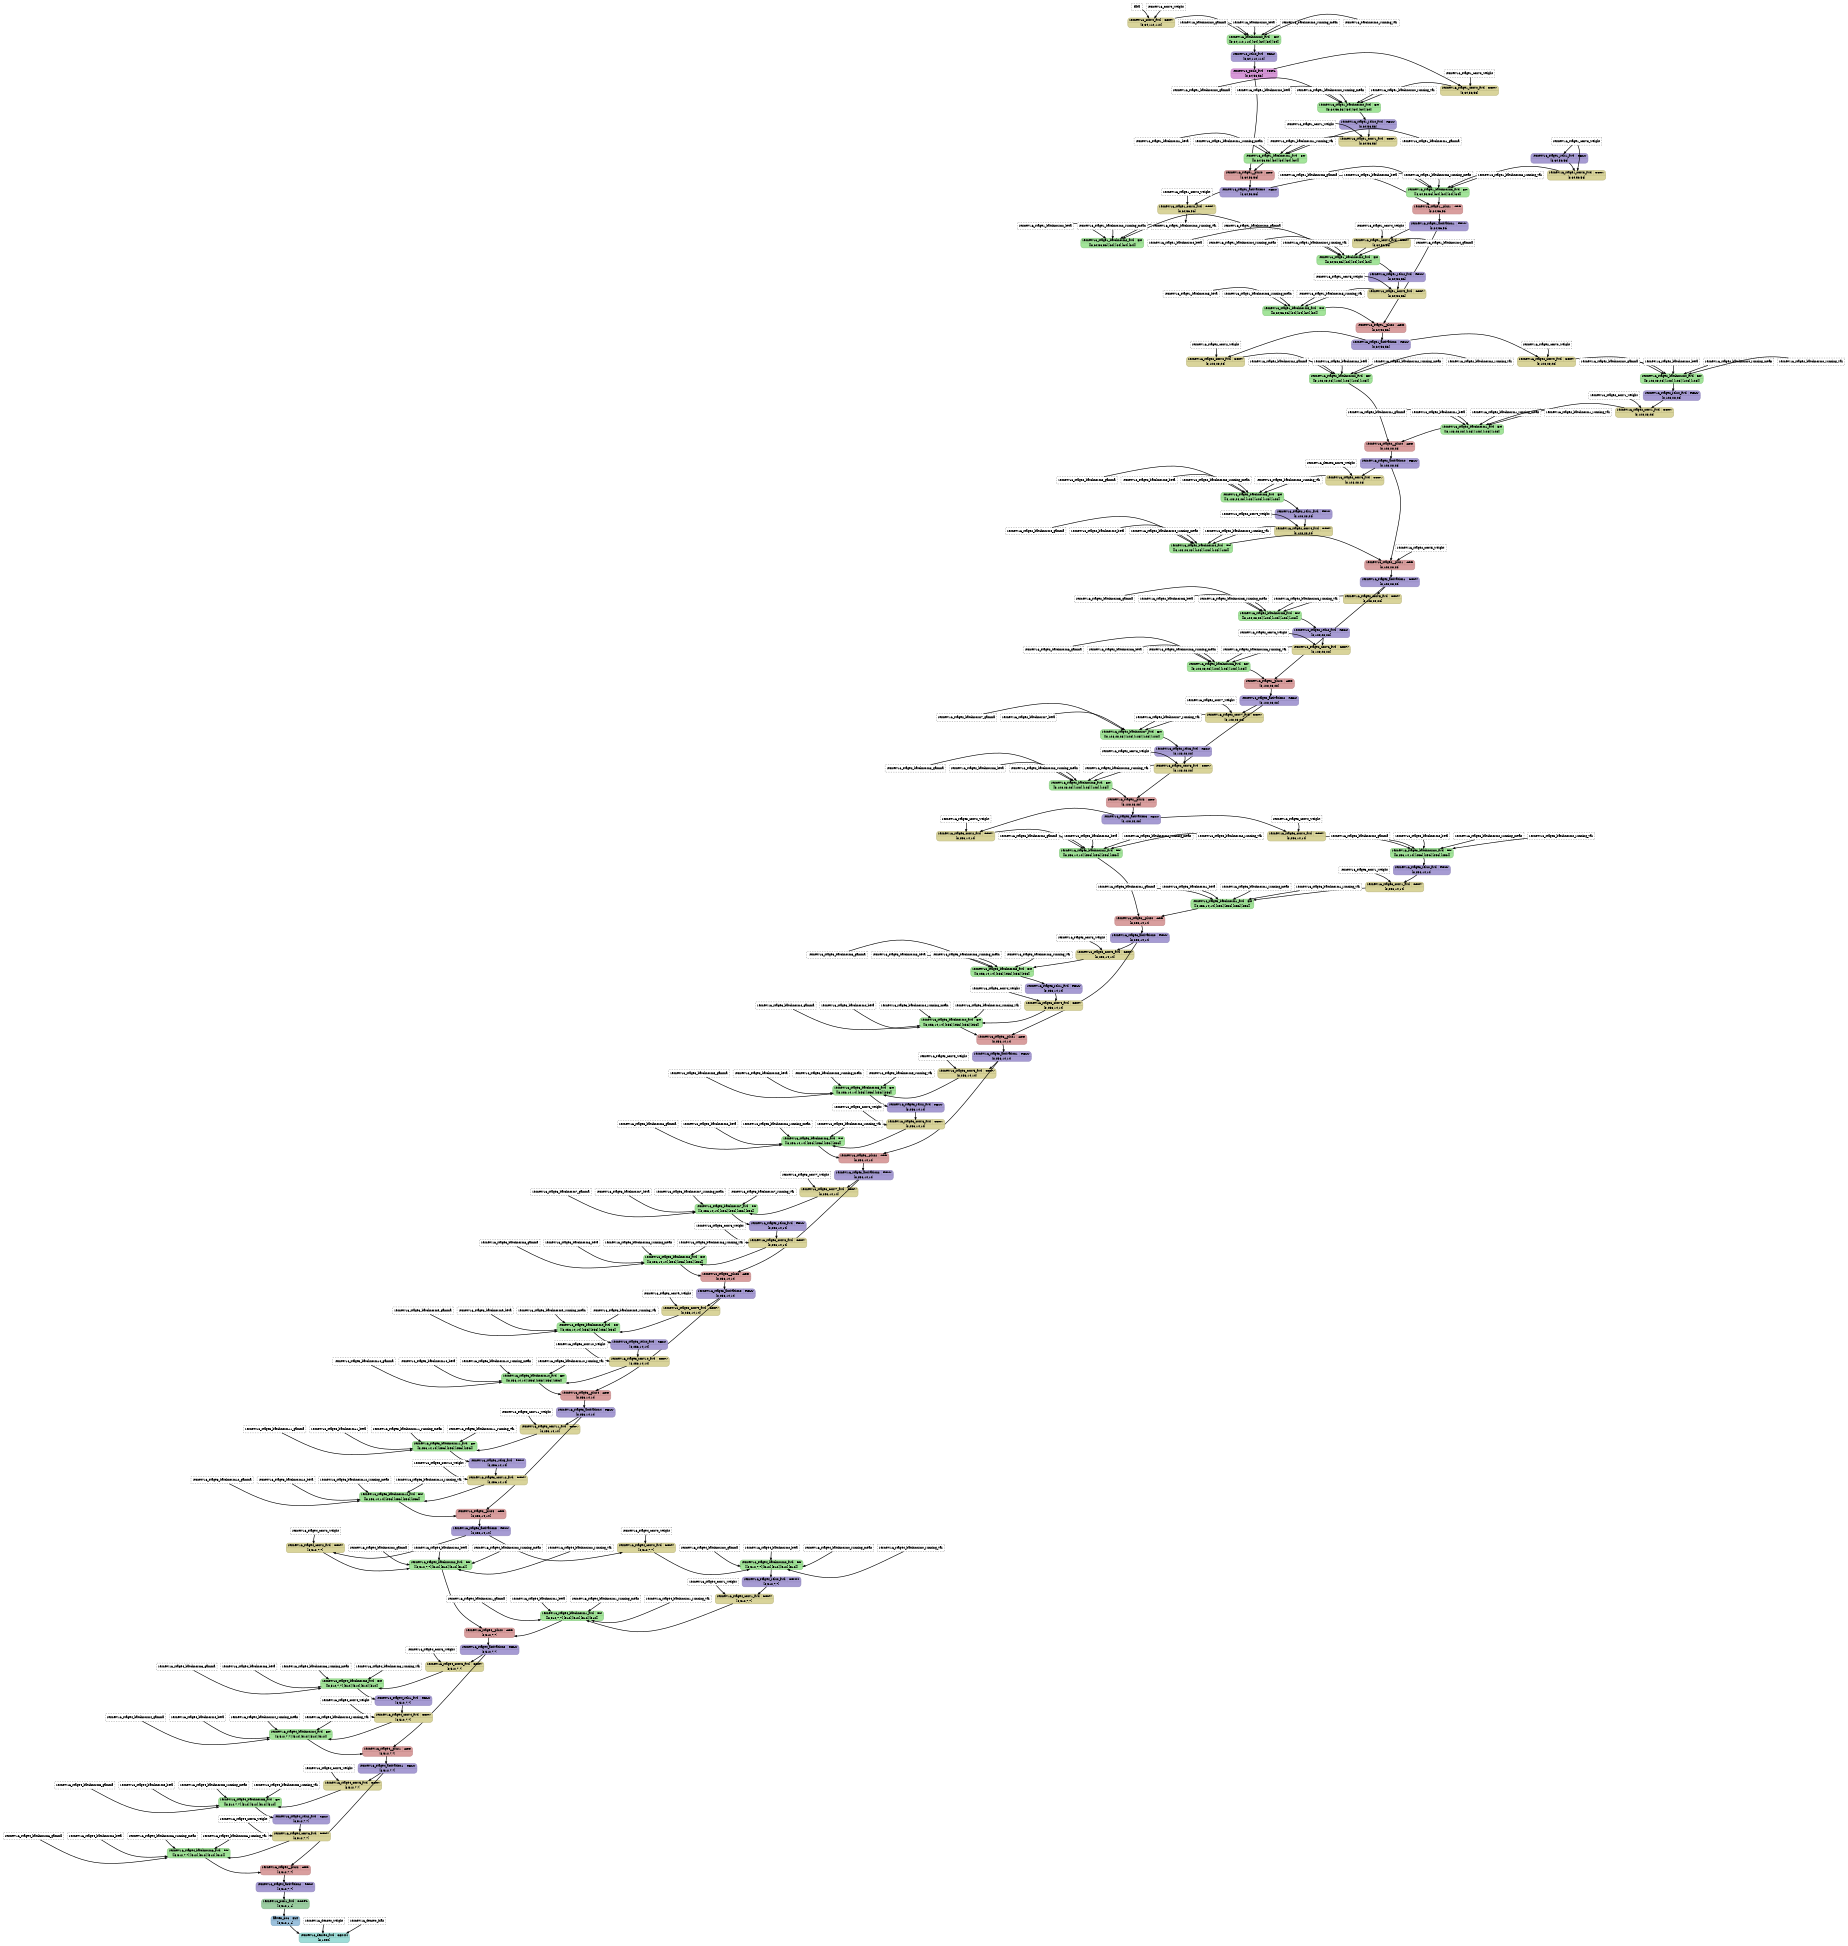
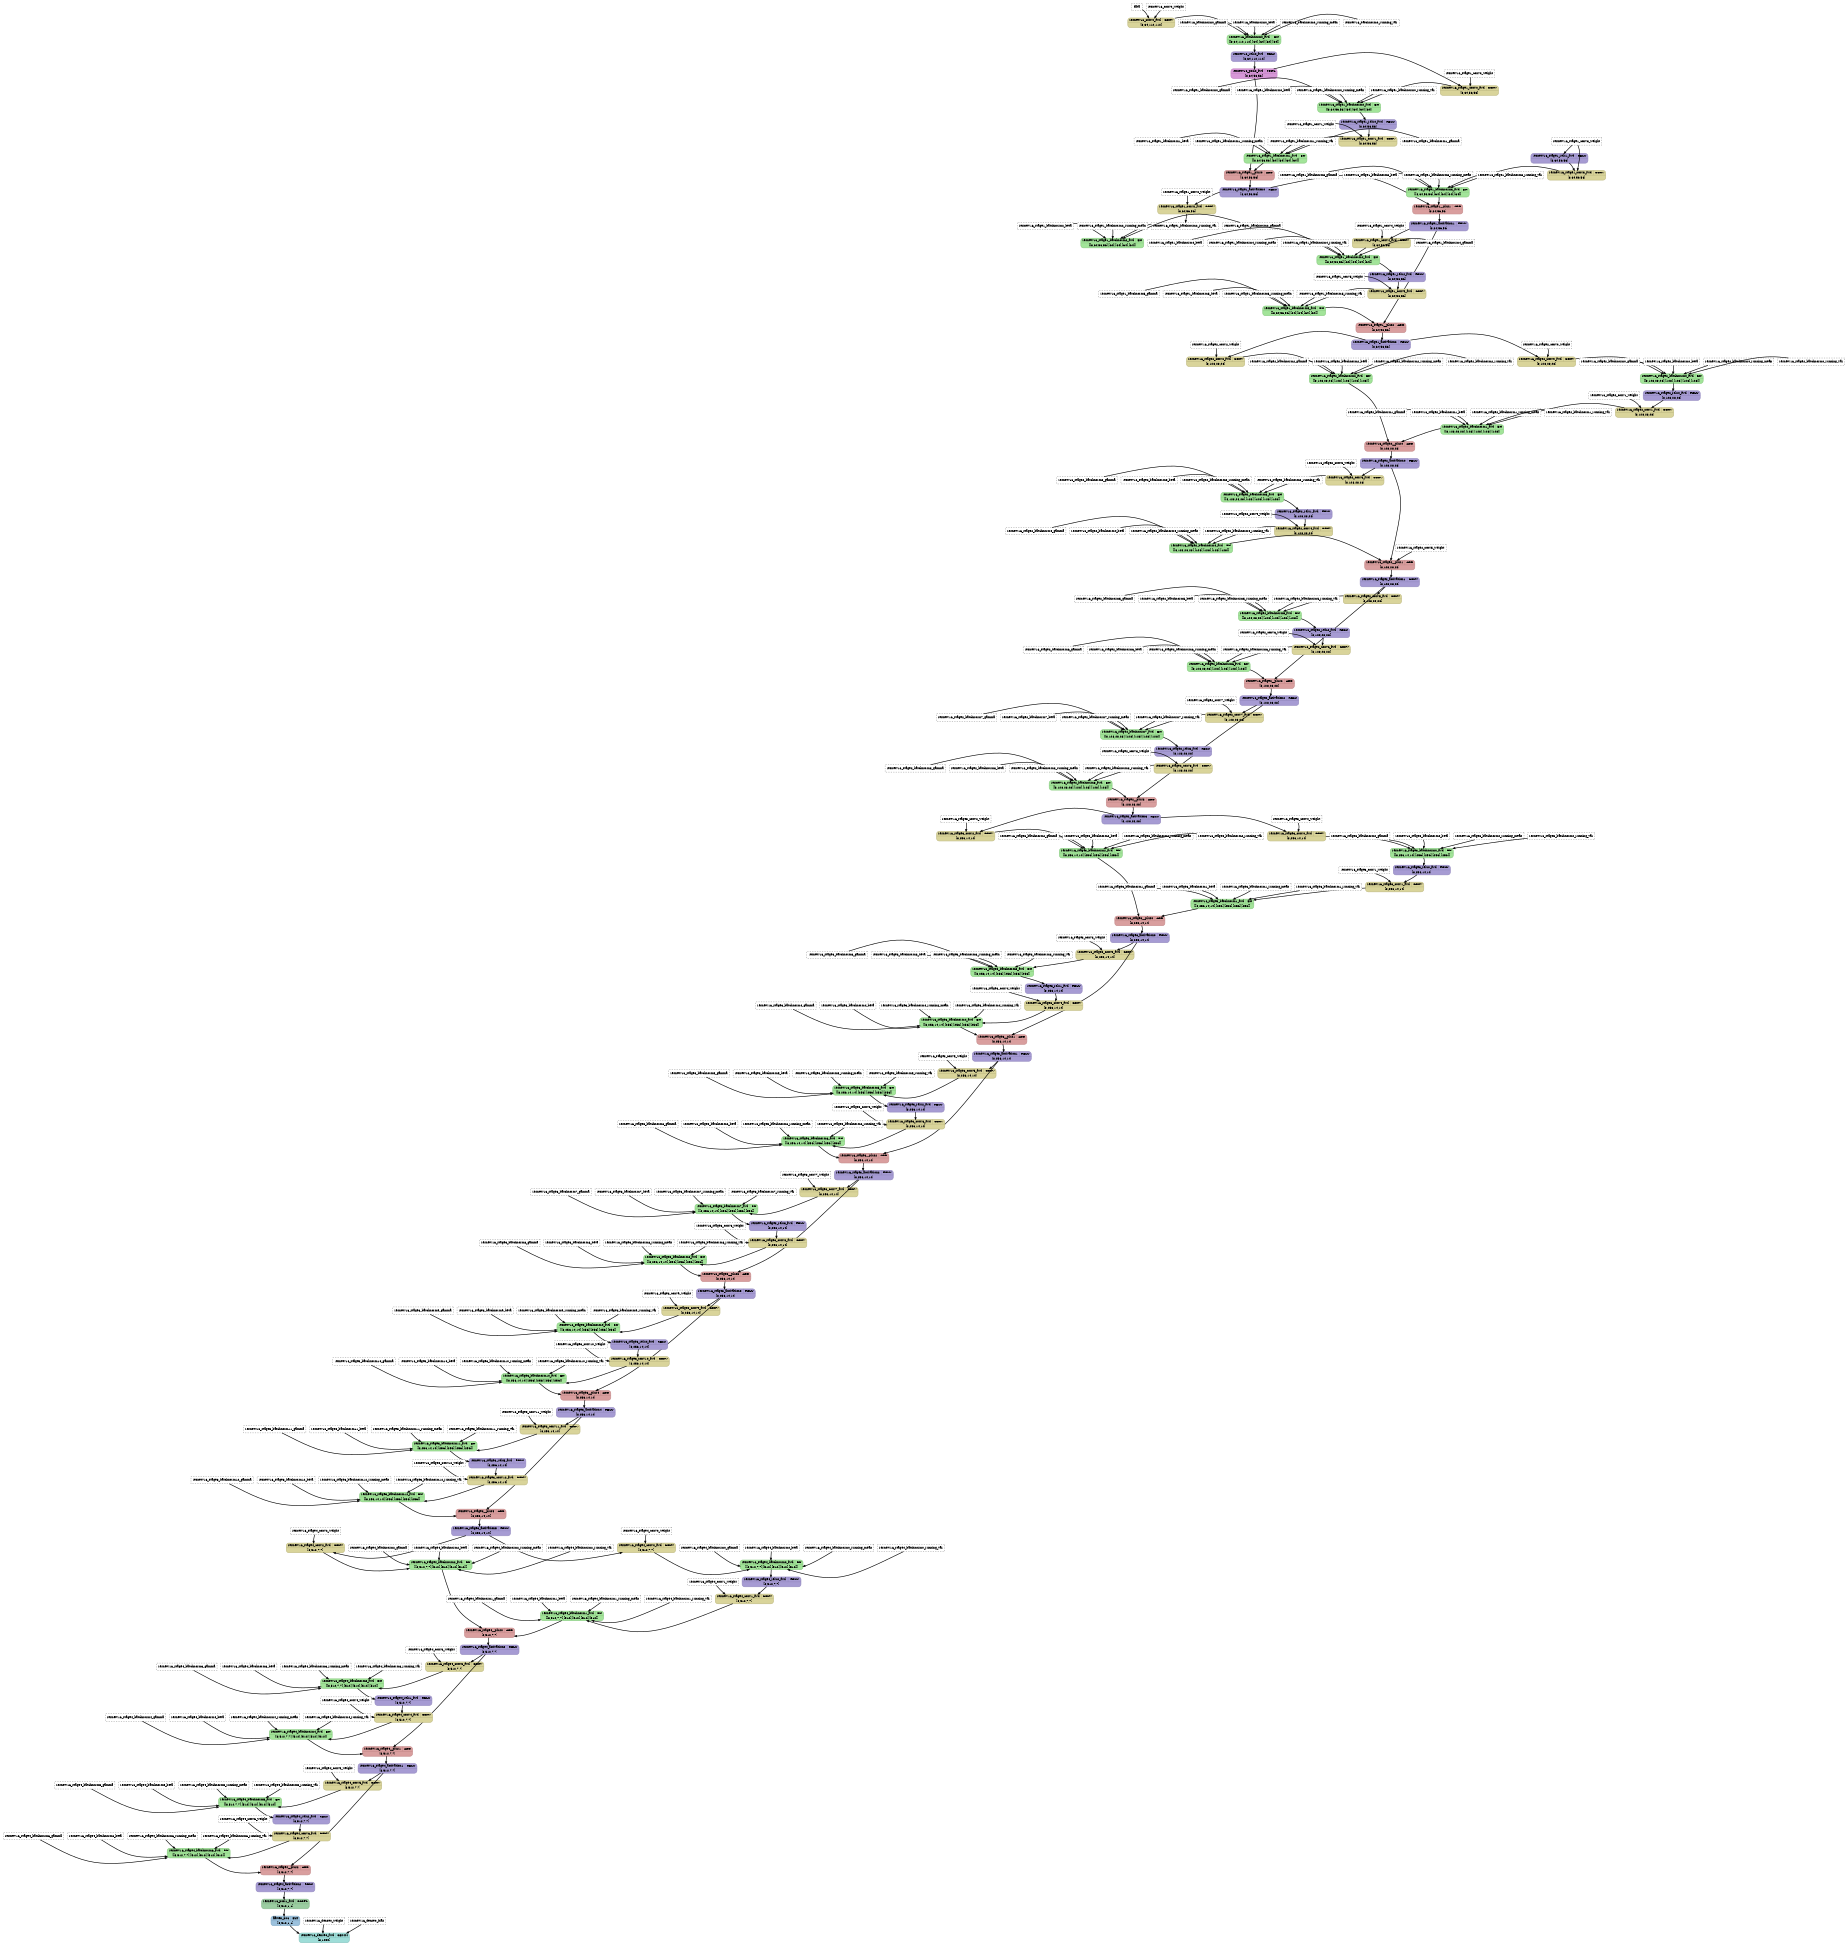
none -> (1129, 294)
(1331, 463) -> (1331, 463)
none -> (1096, 718)
(1185, 759) -> none
(794, 1579) -> (795, 1579)
